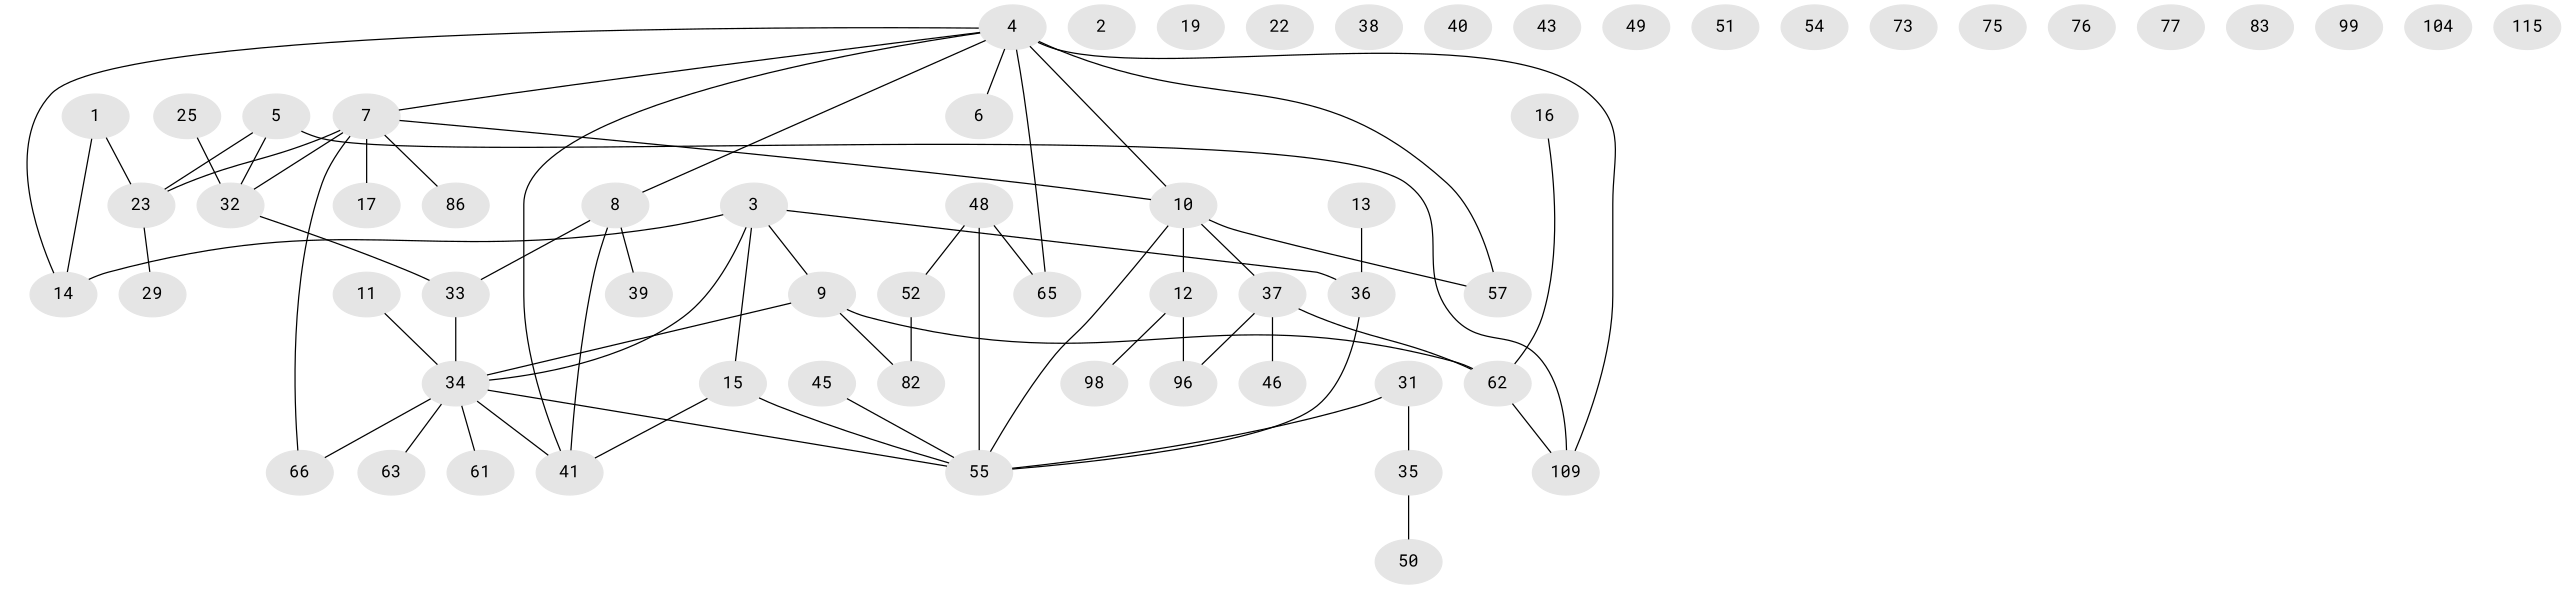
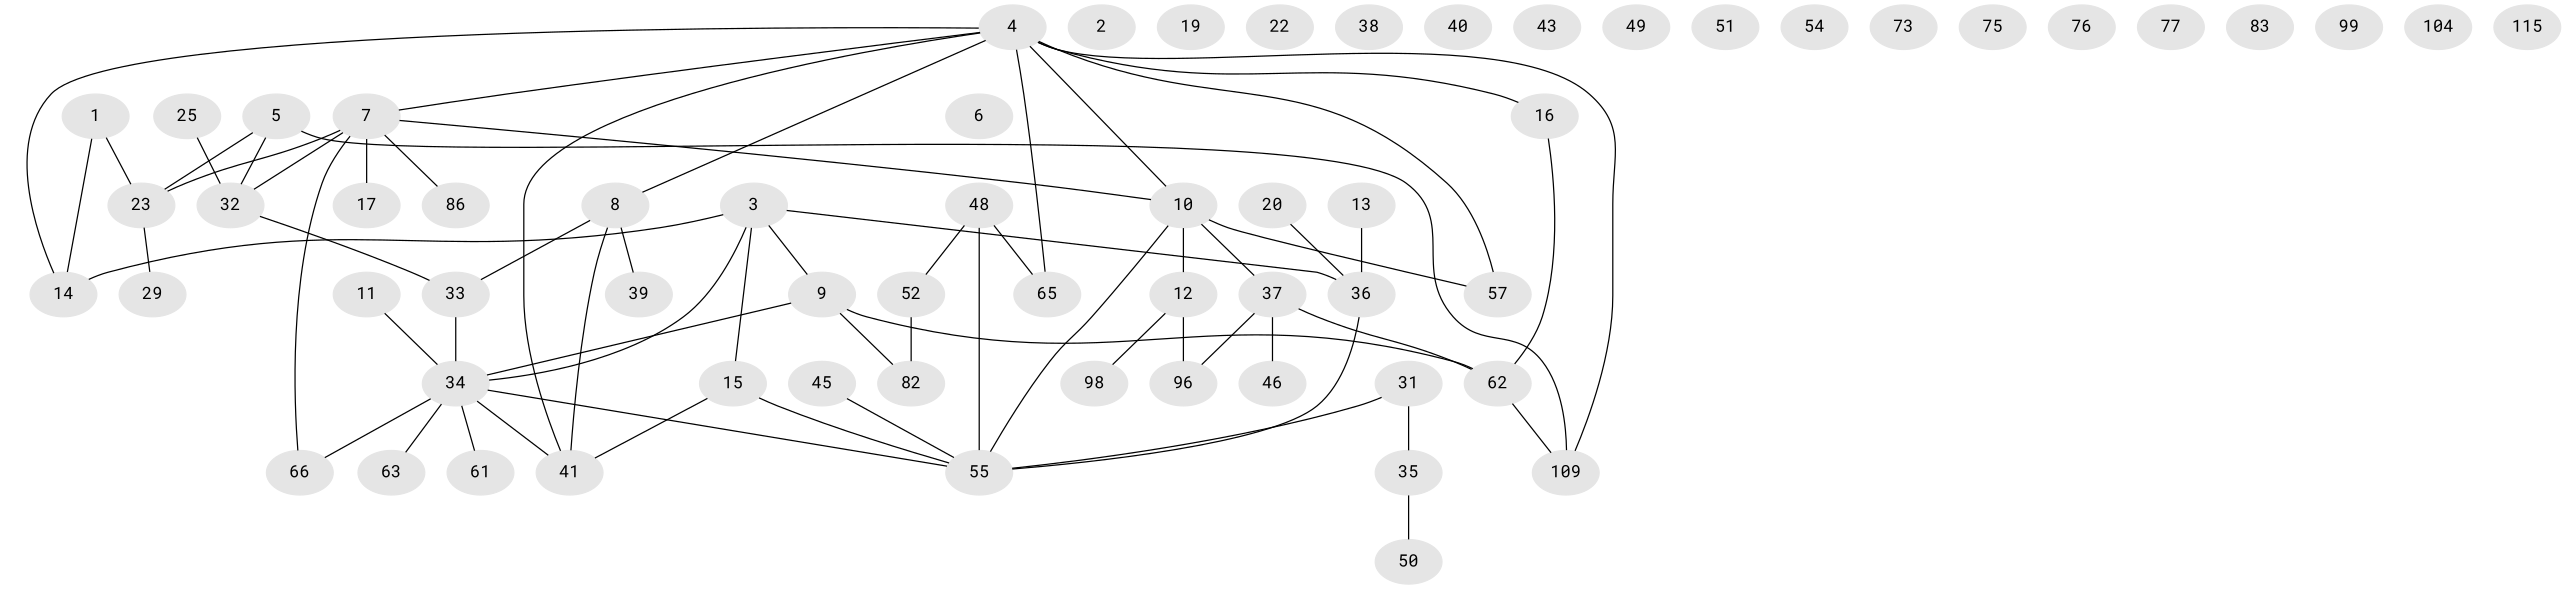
(996, 72) -> (1278, 73)
none -> (1273, 205)
